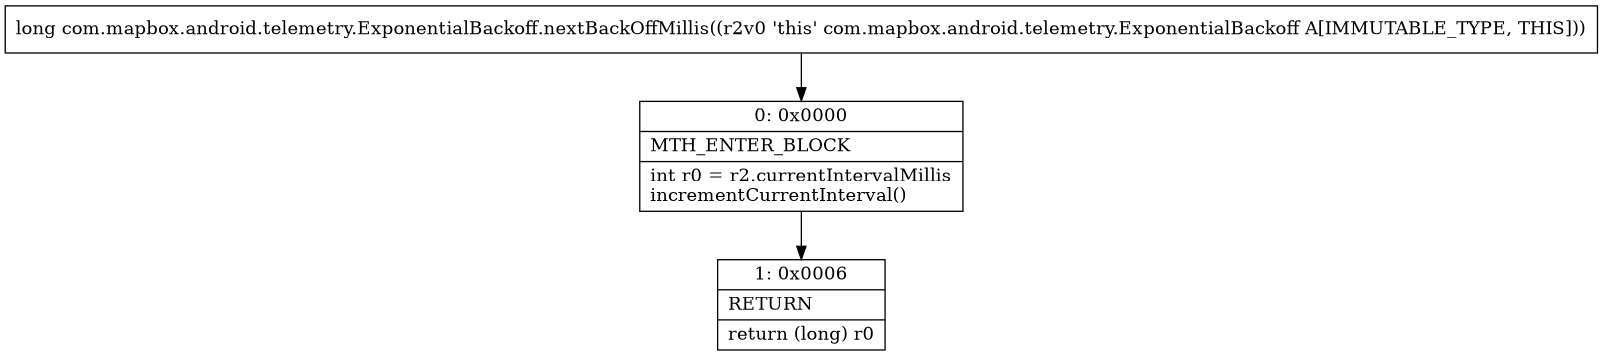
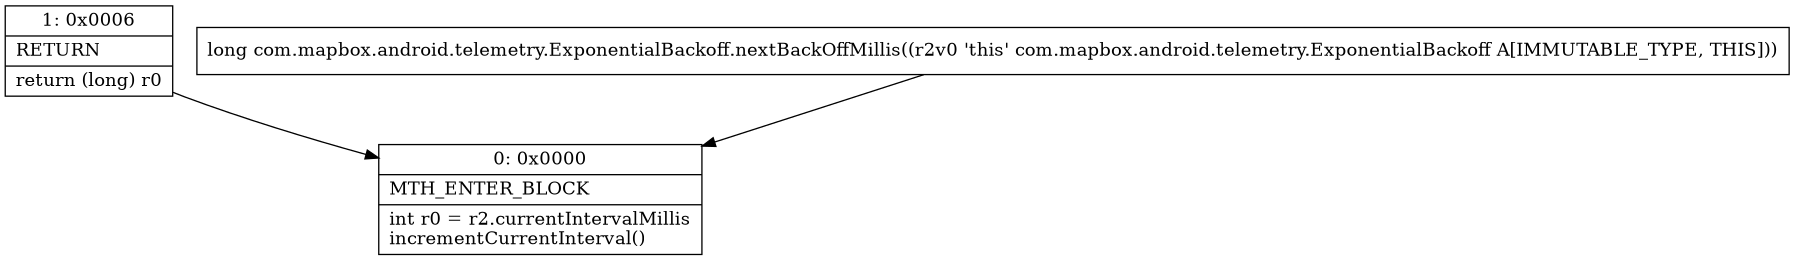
(801, 229) -> (269, 126)
